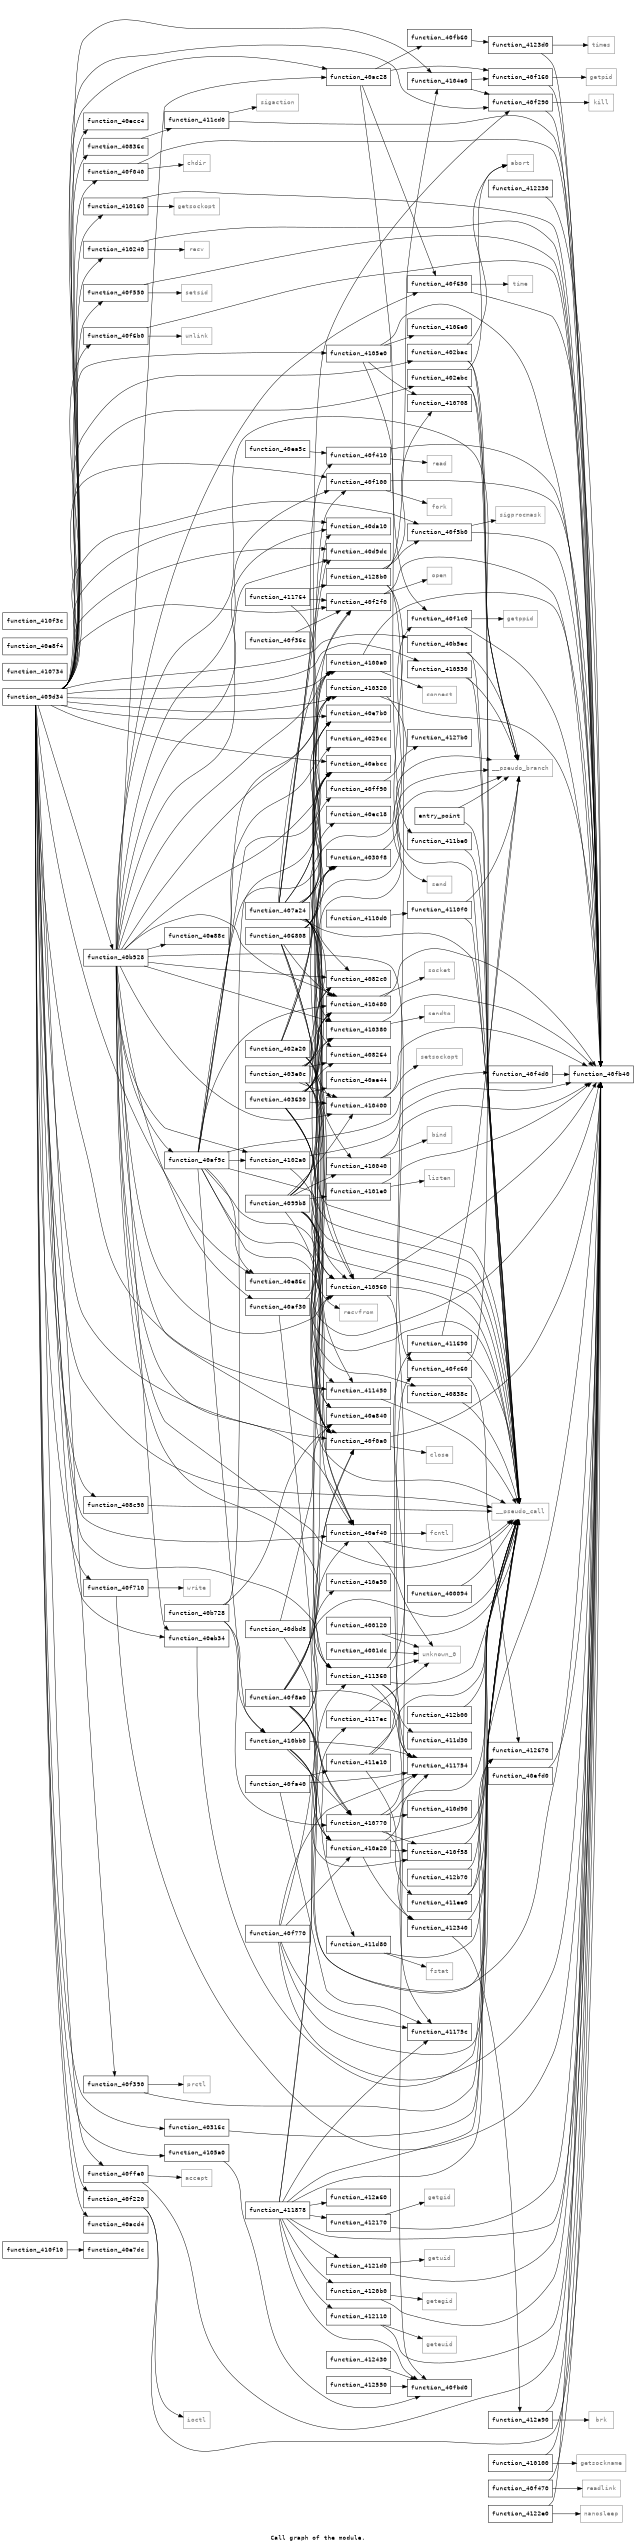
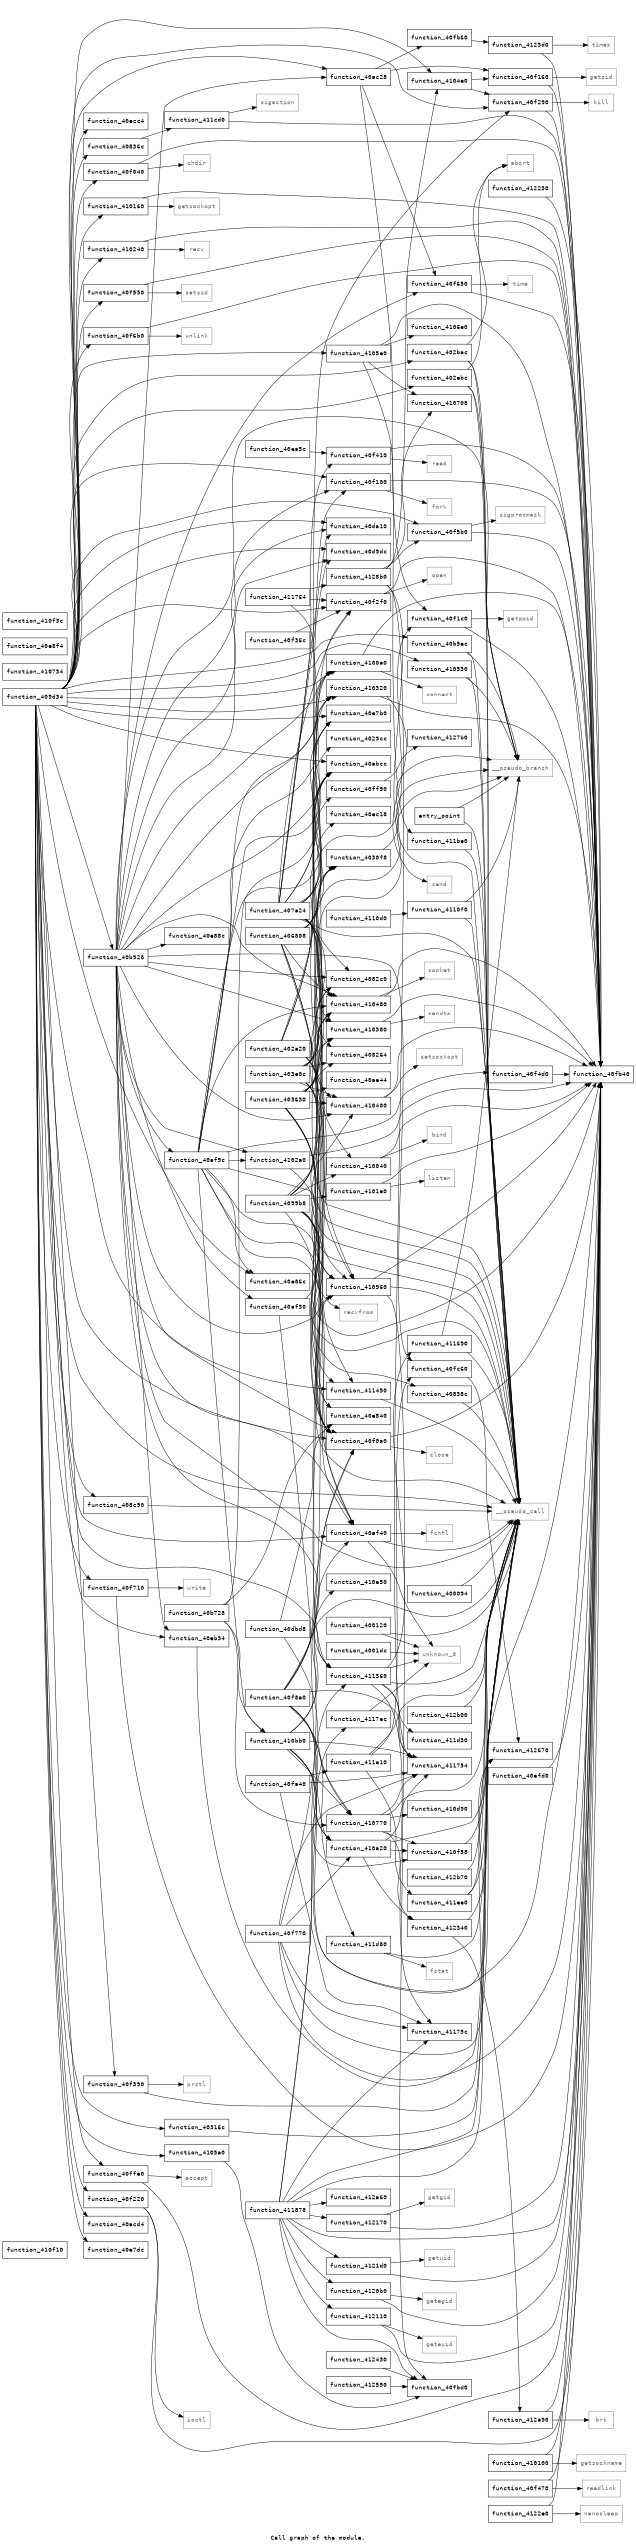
(487, 1130) -> none
(73, 2250) -> (42, 1473)
